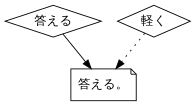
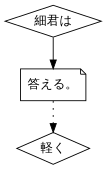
(53, 21) -> (53, 21)
(133, 48) -> (53, 112)
